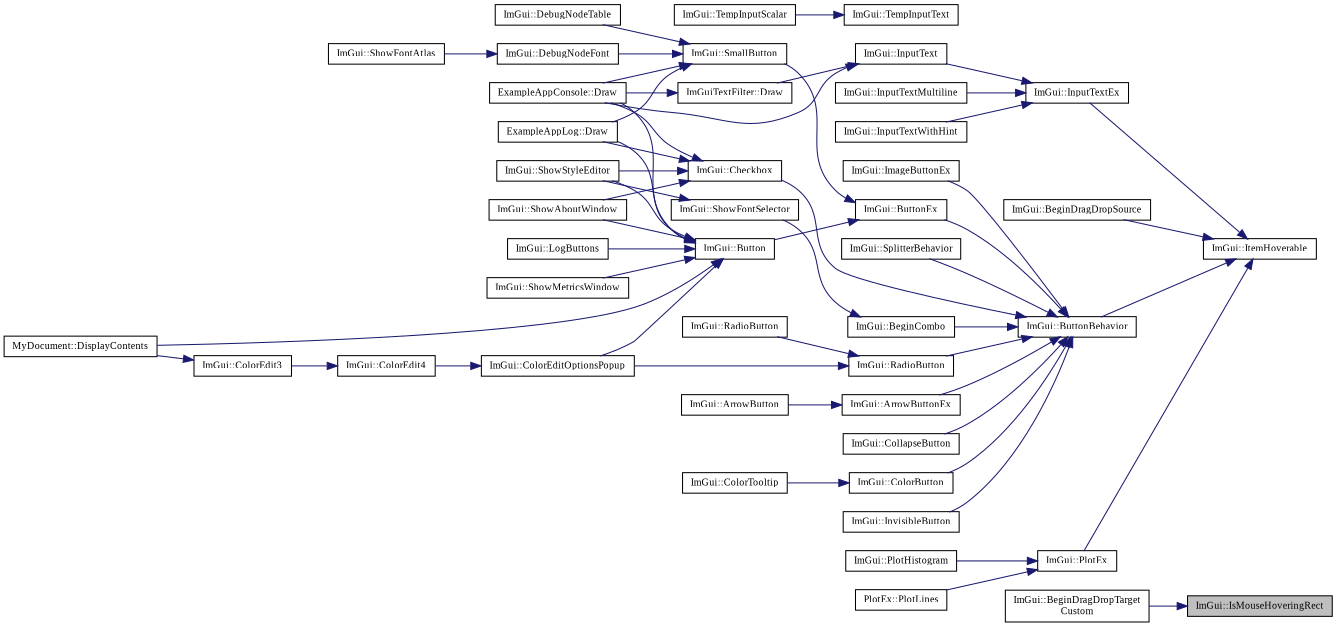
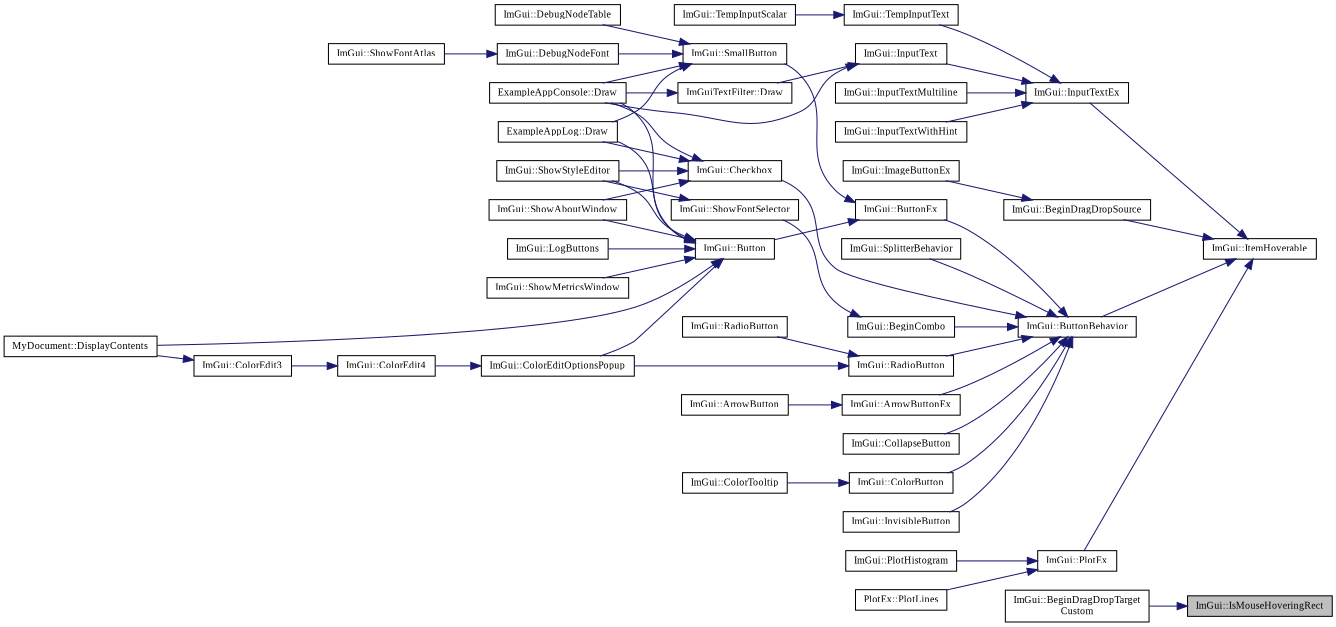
none -> (997, 48)
(1010, 240) -> (984, 189)
